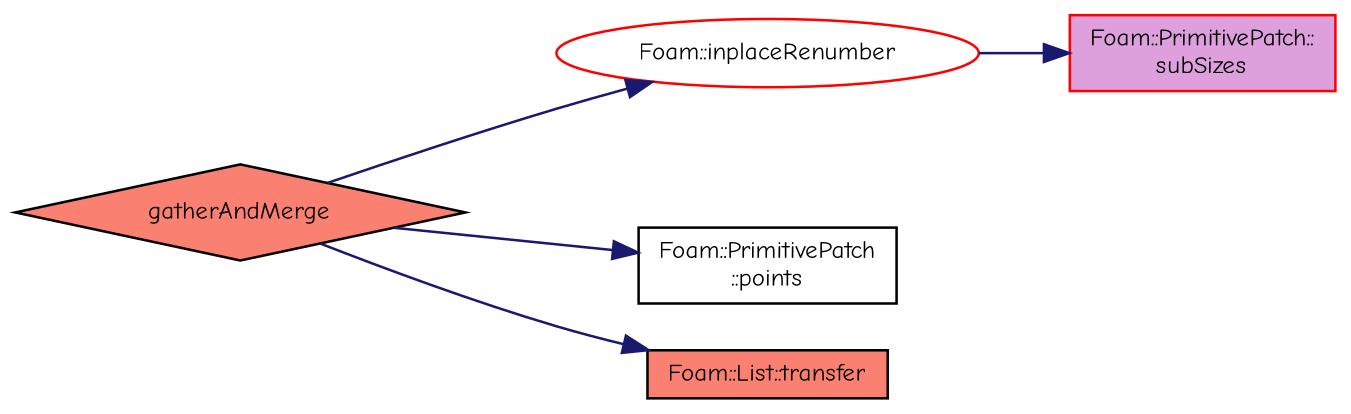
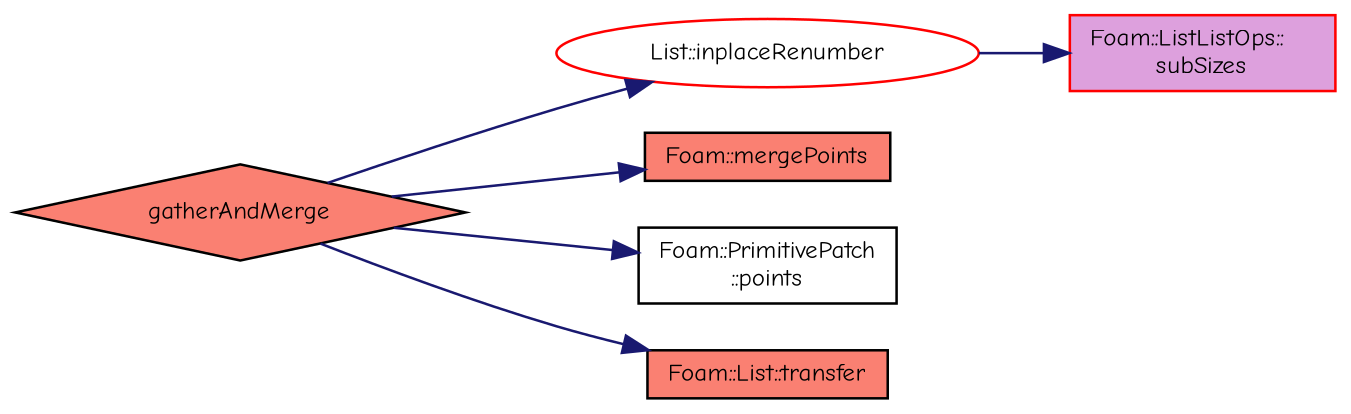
(768, 53) -> (768, 53)
(1203, 53) -> (1203, 53)
none -> (768, 157)
